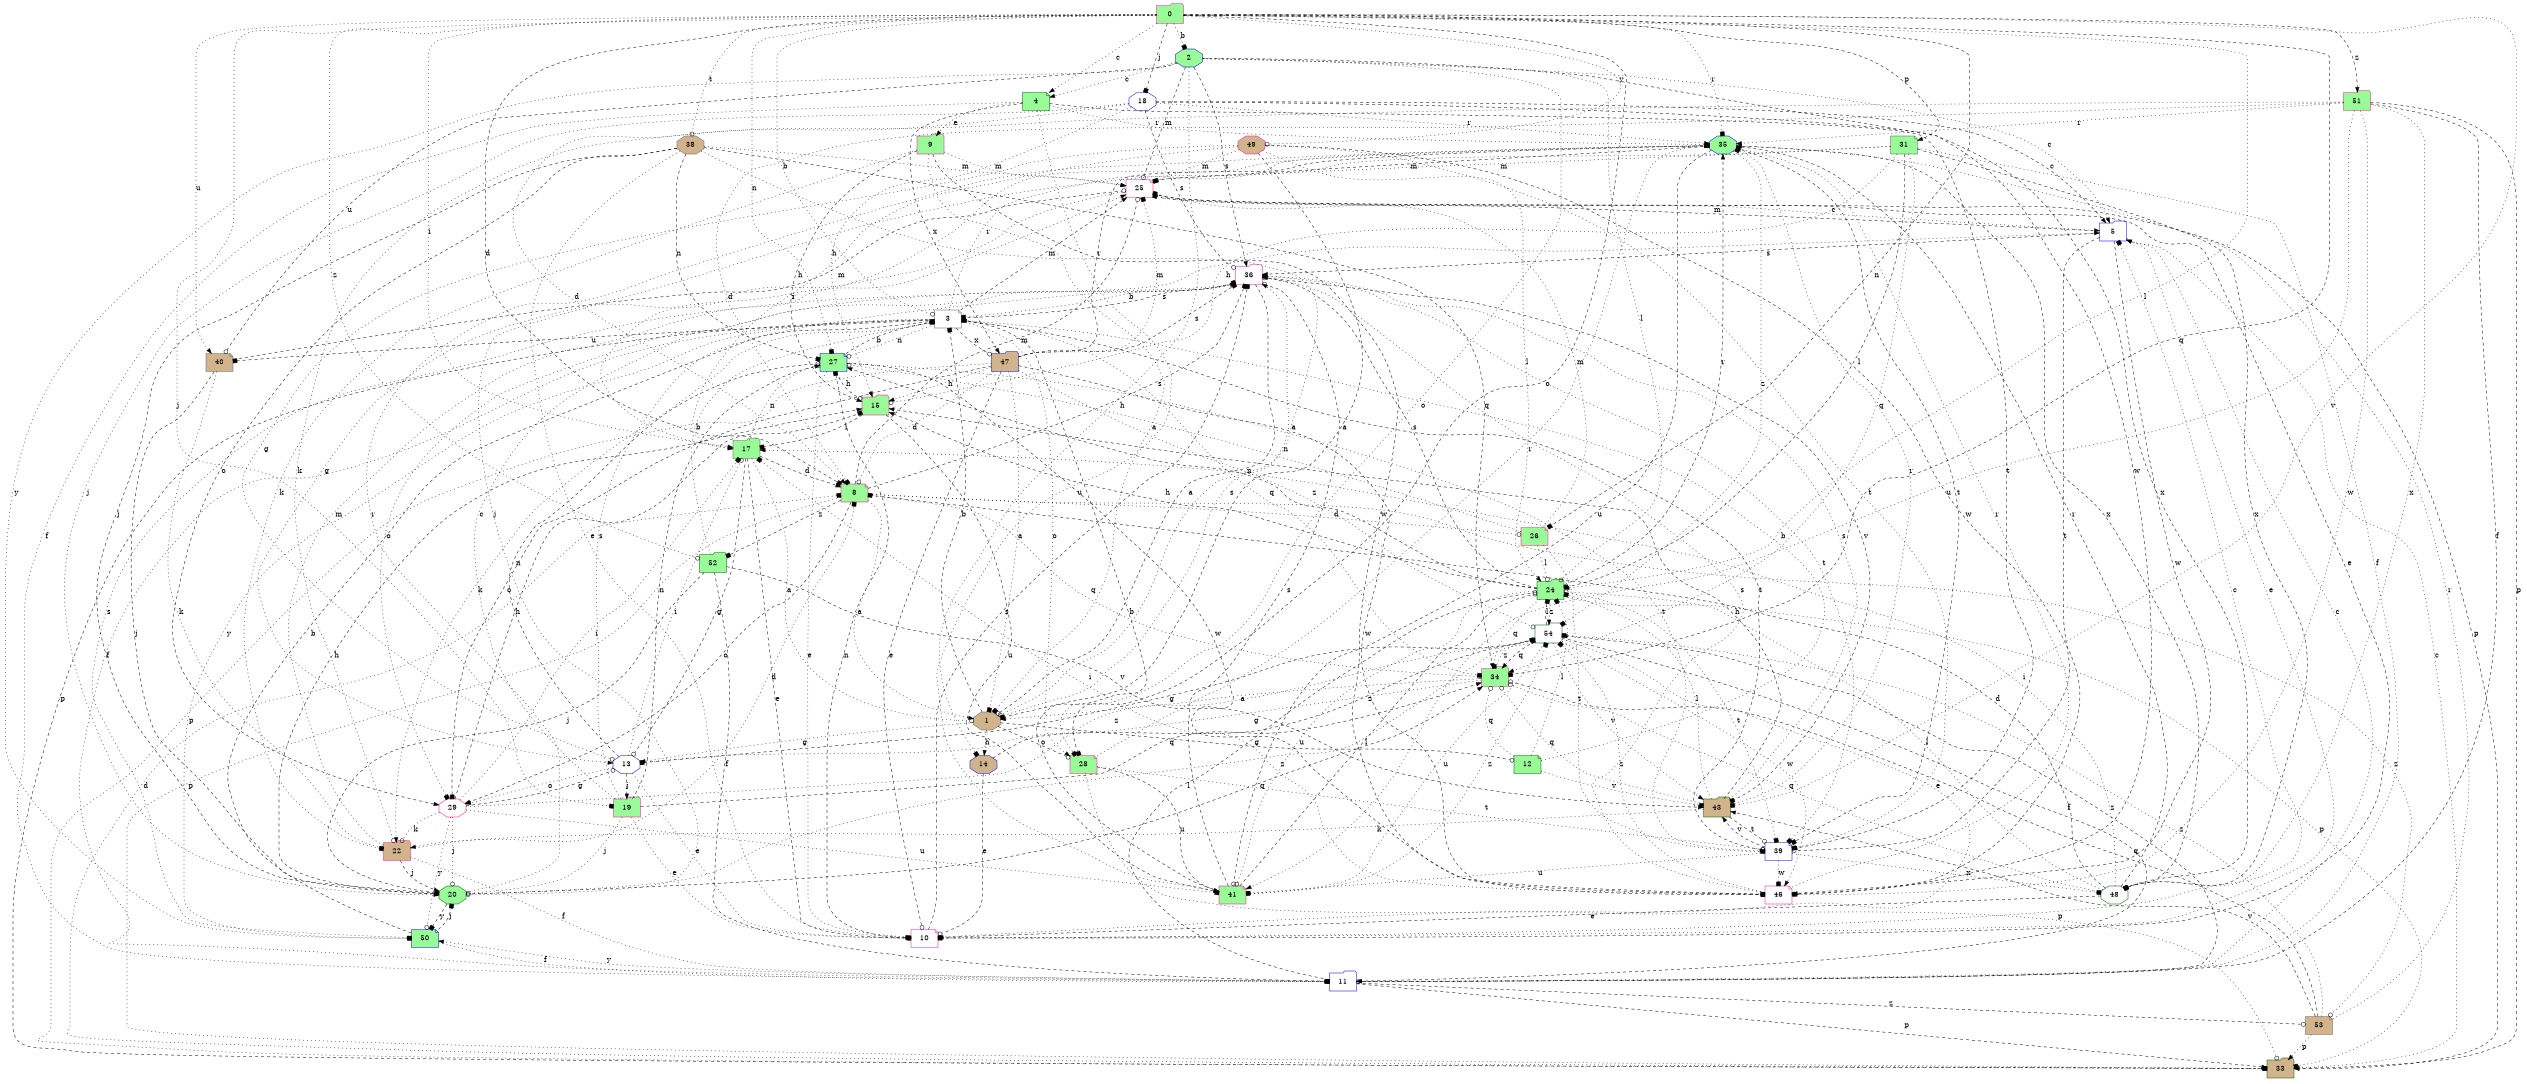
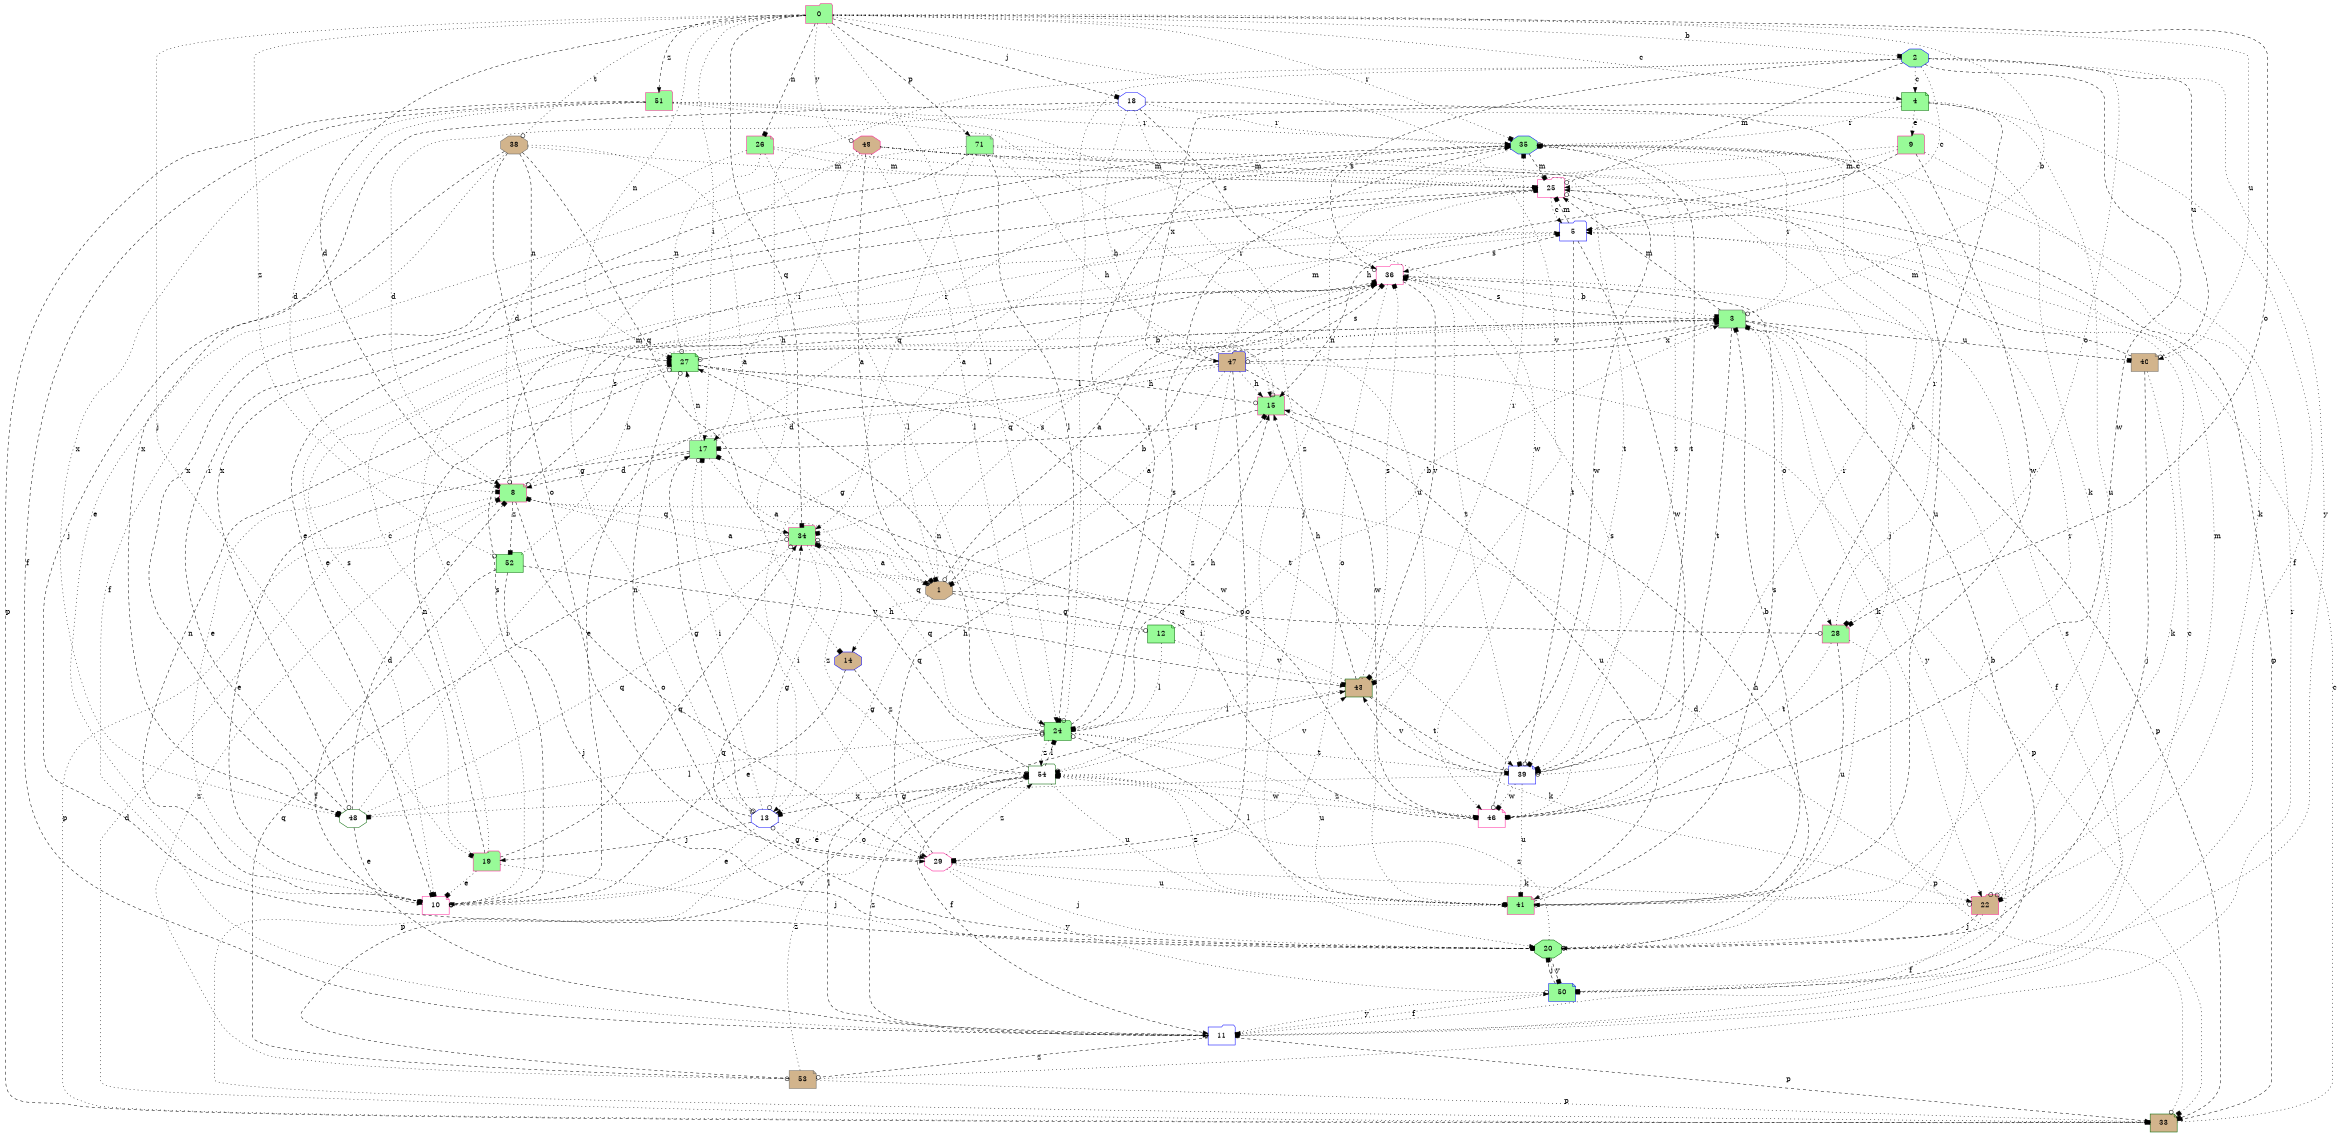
(1904, 145) -> (980, 145)
(1140, 188) -> (1551, 188)
(948, 319) -> (1732, 319)
(834, 362) -> (685, 362)
(1177, 508) -> (549, 264)
(1273, 767) -> (1149, 615)
(2280, 1069) -> (2164, 1123)
